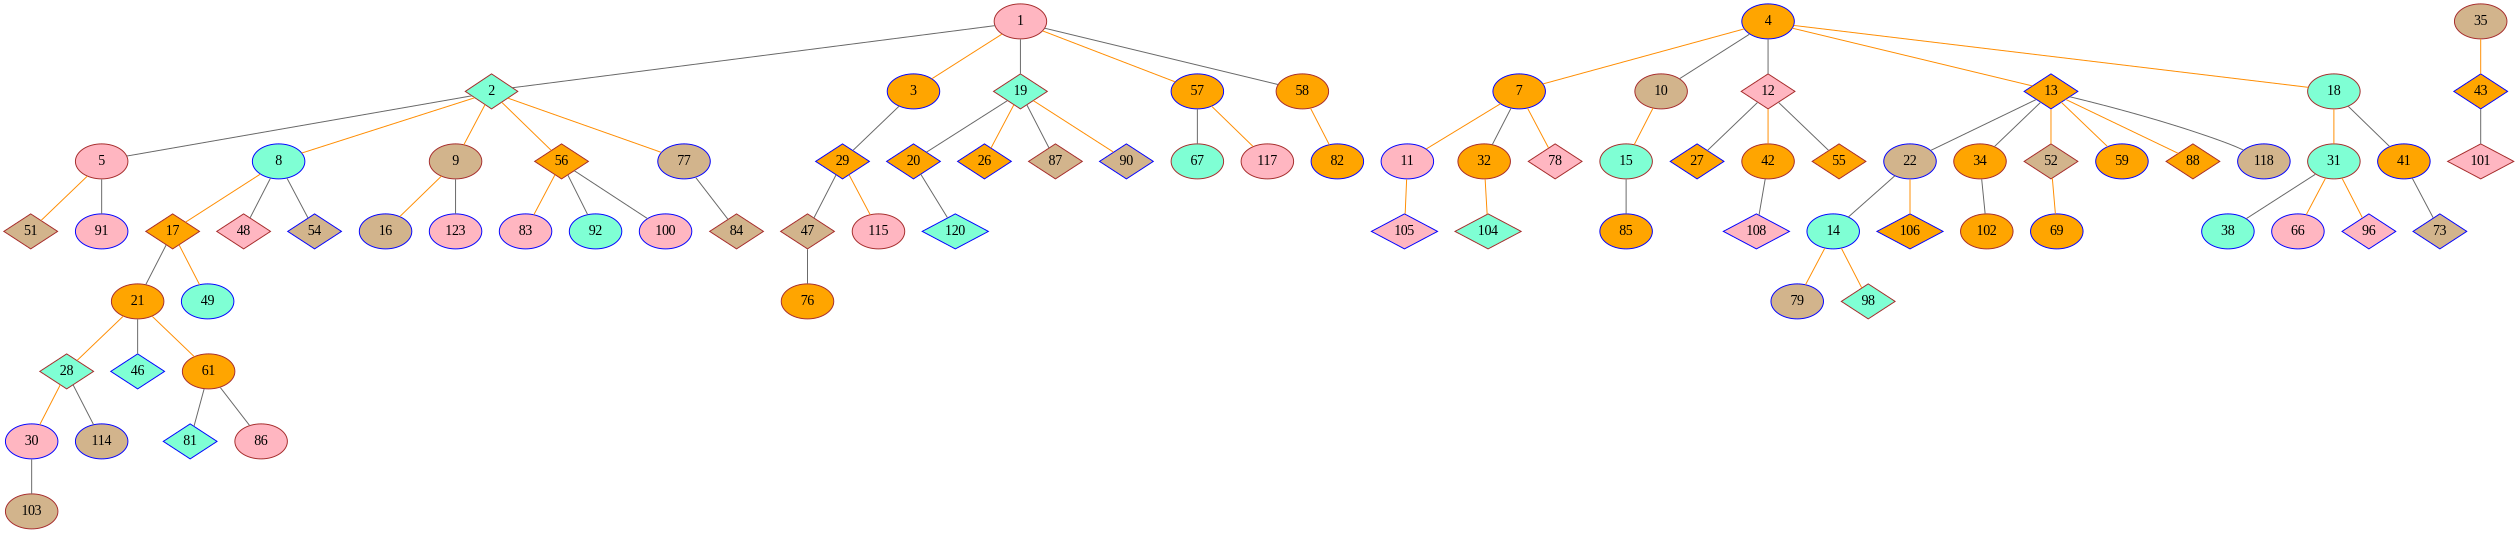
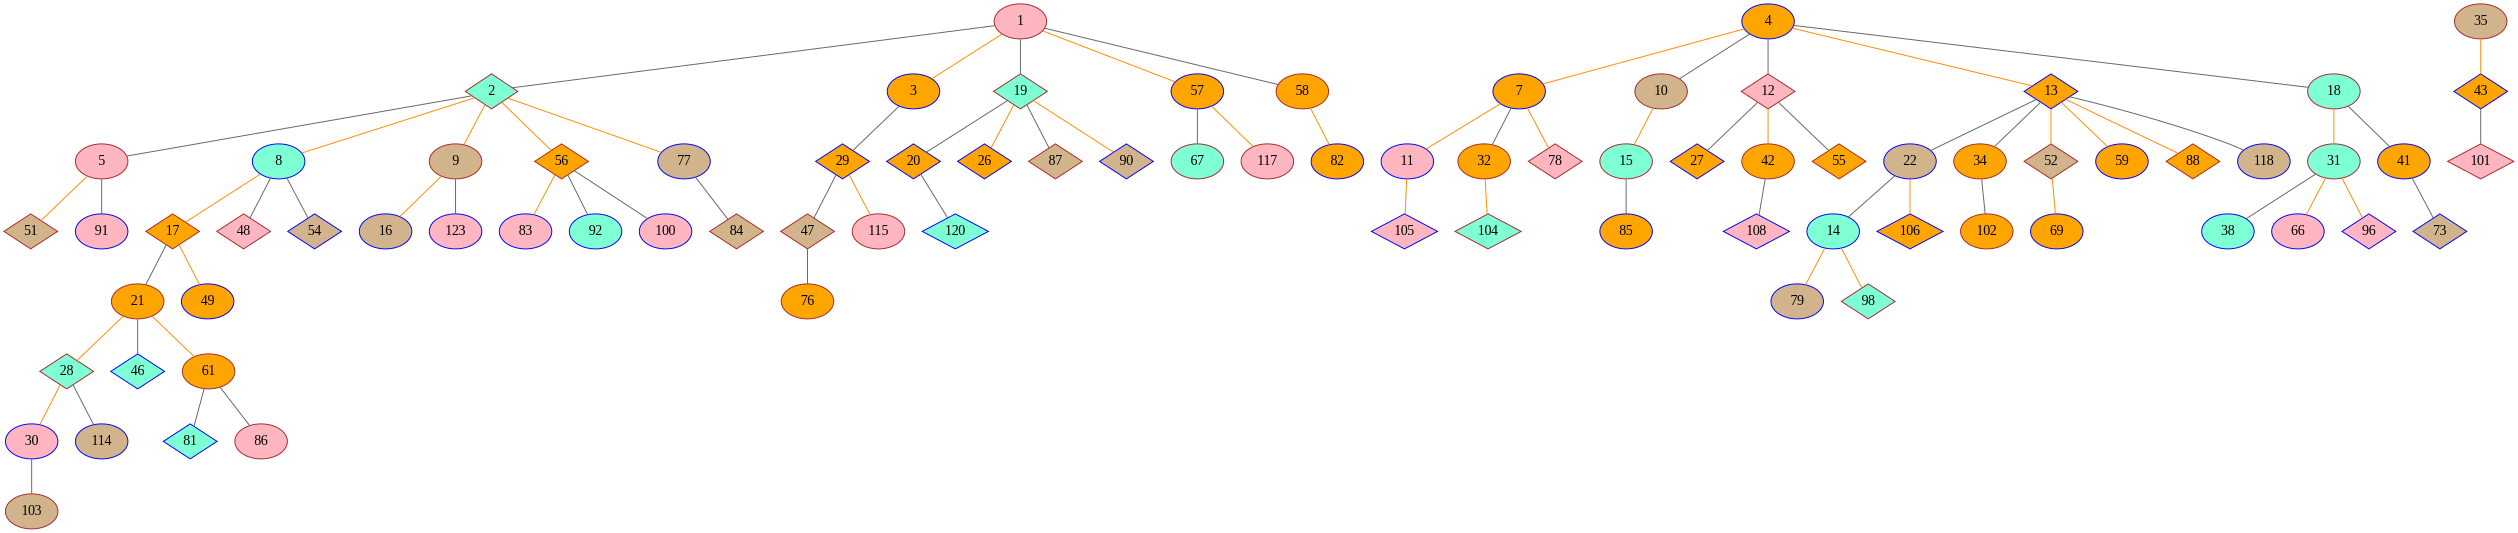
(2051, 56) -> (2051, 56)
(208, 301) -> (208, 301)
